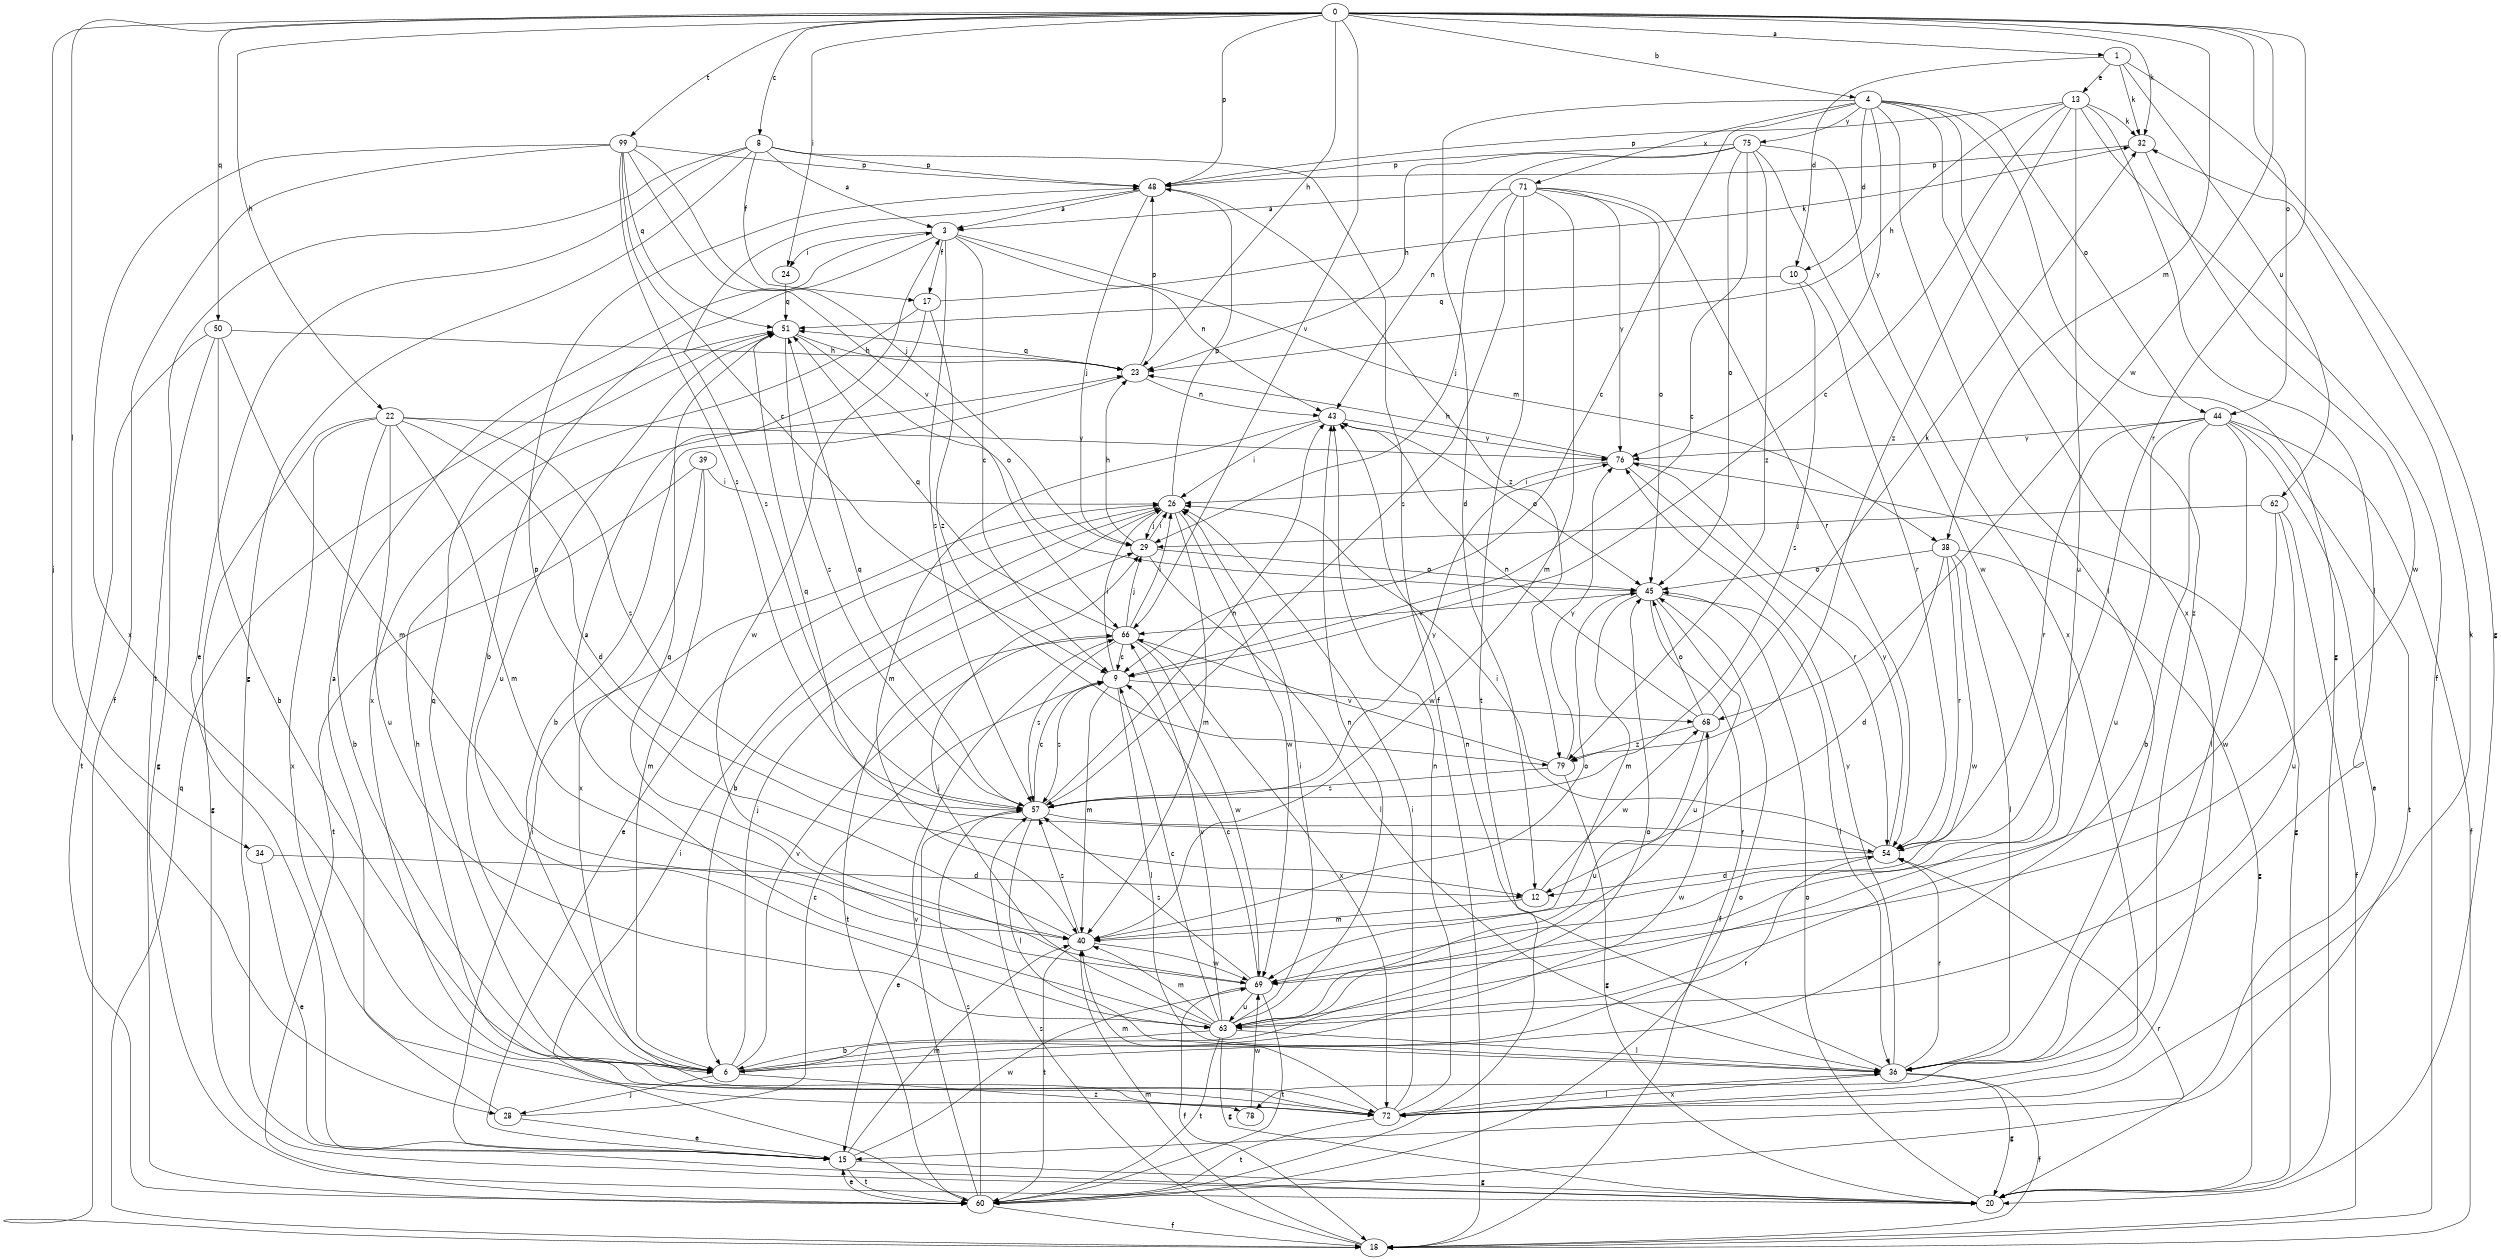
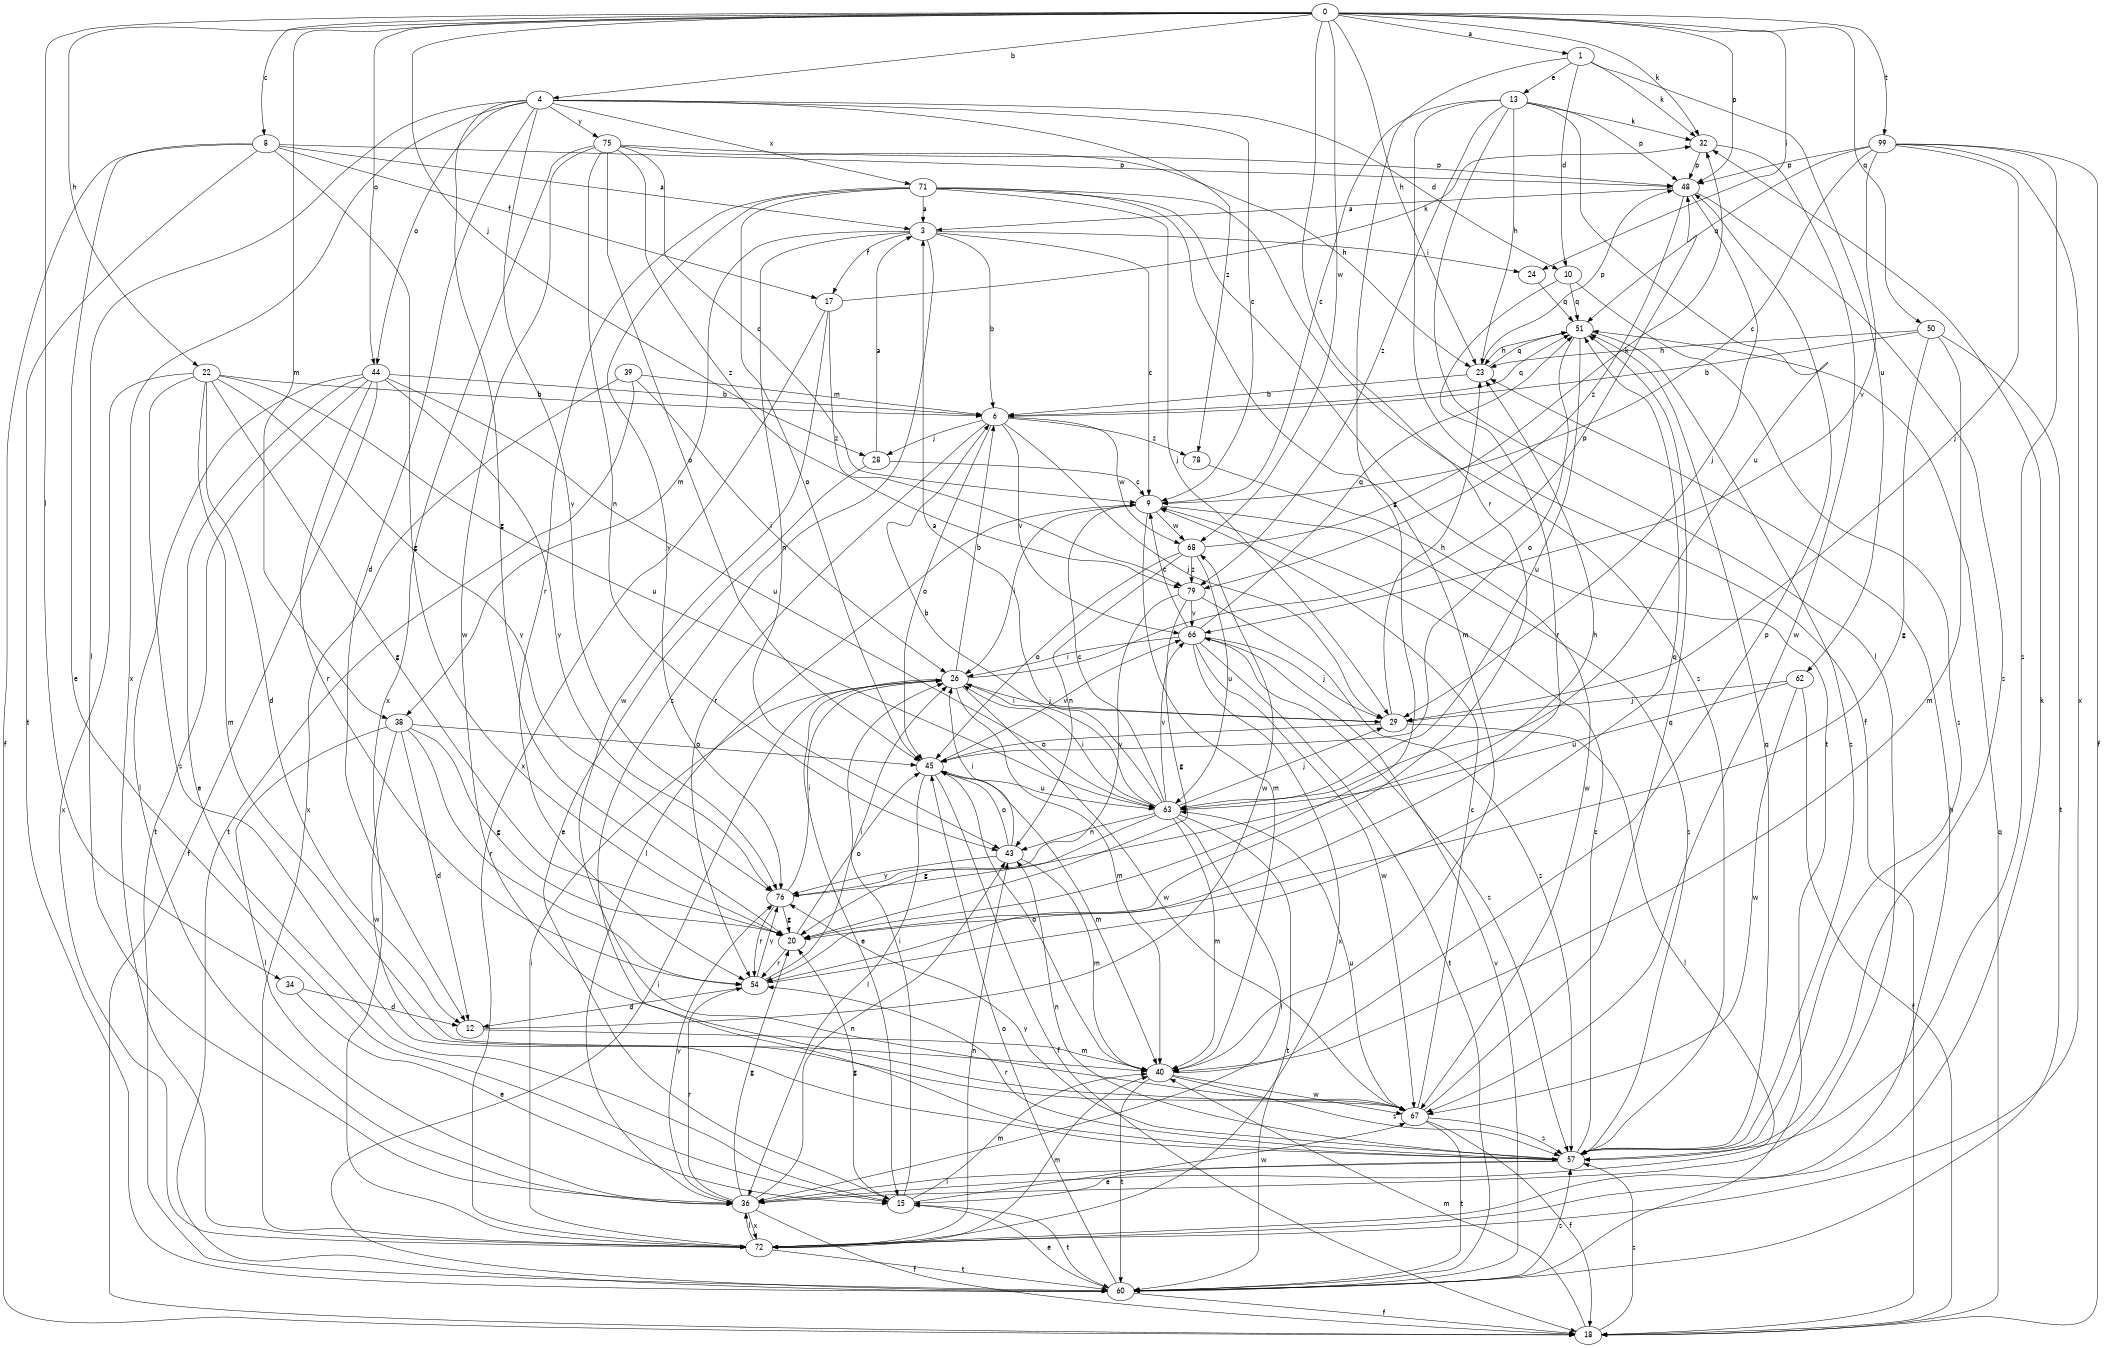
(1289, 349) -> none
(1228, 405) -> none
(1259, 985) -> (1415, 1117)
